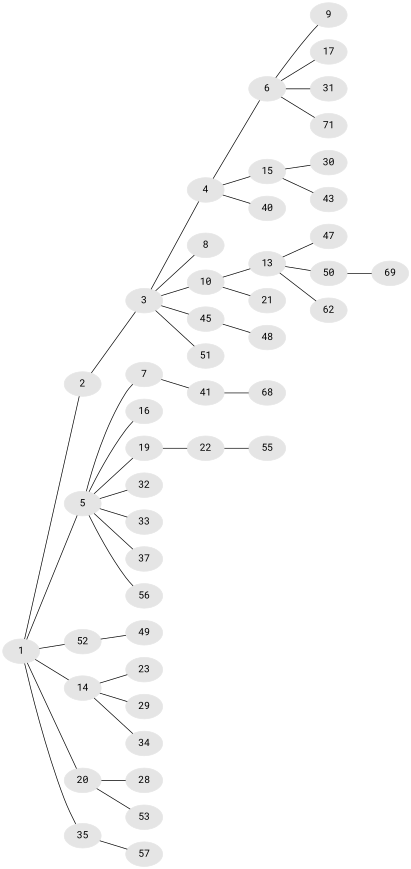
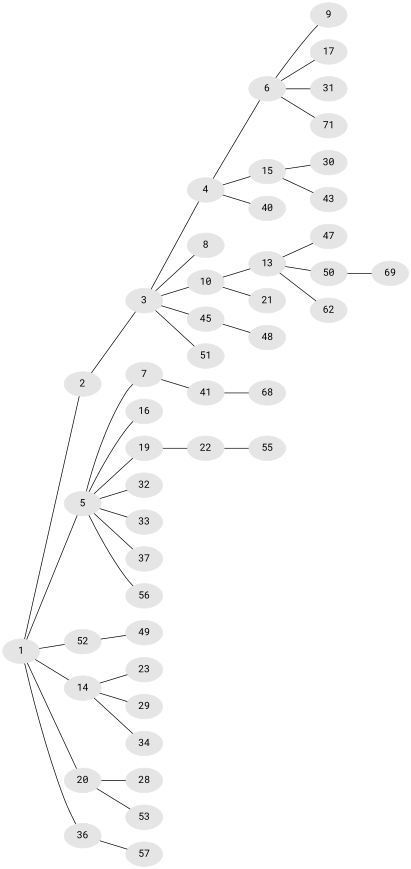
(83, 836) -> (83, 836)
